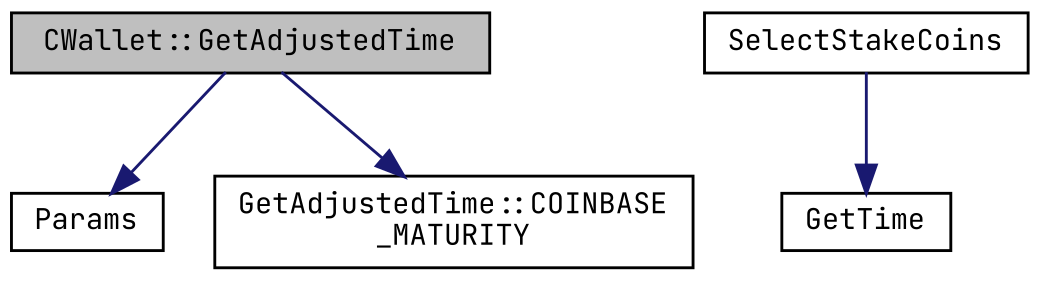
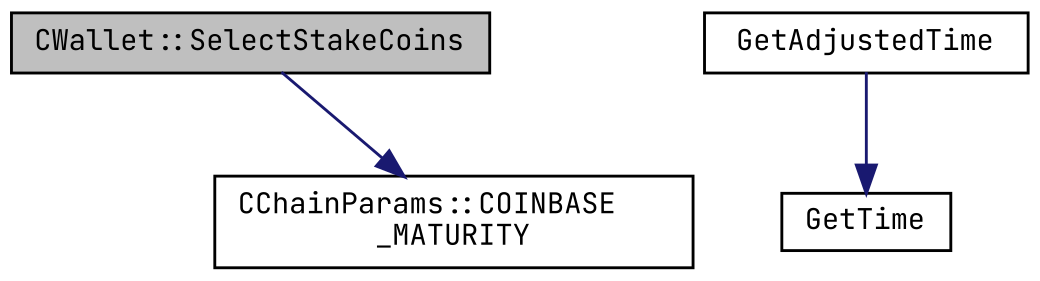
(251, 43) -> (251, 43)
(866, 43) -> (866, 43)
(87, 222) -> none
(454, 222) -> (454, 222)
